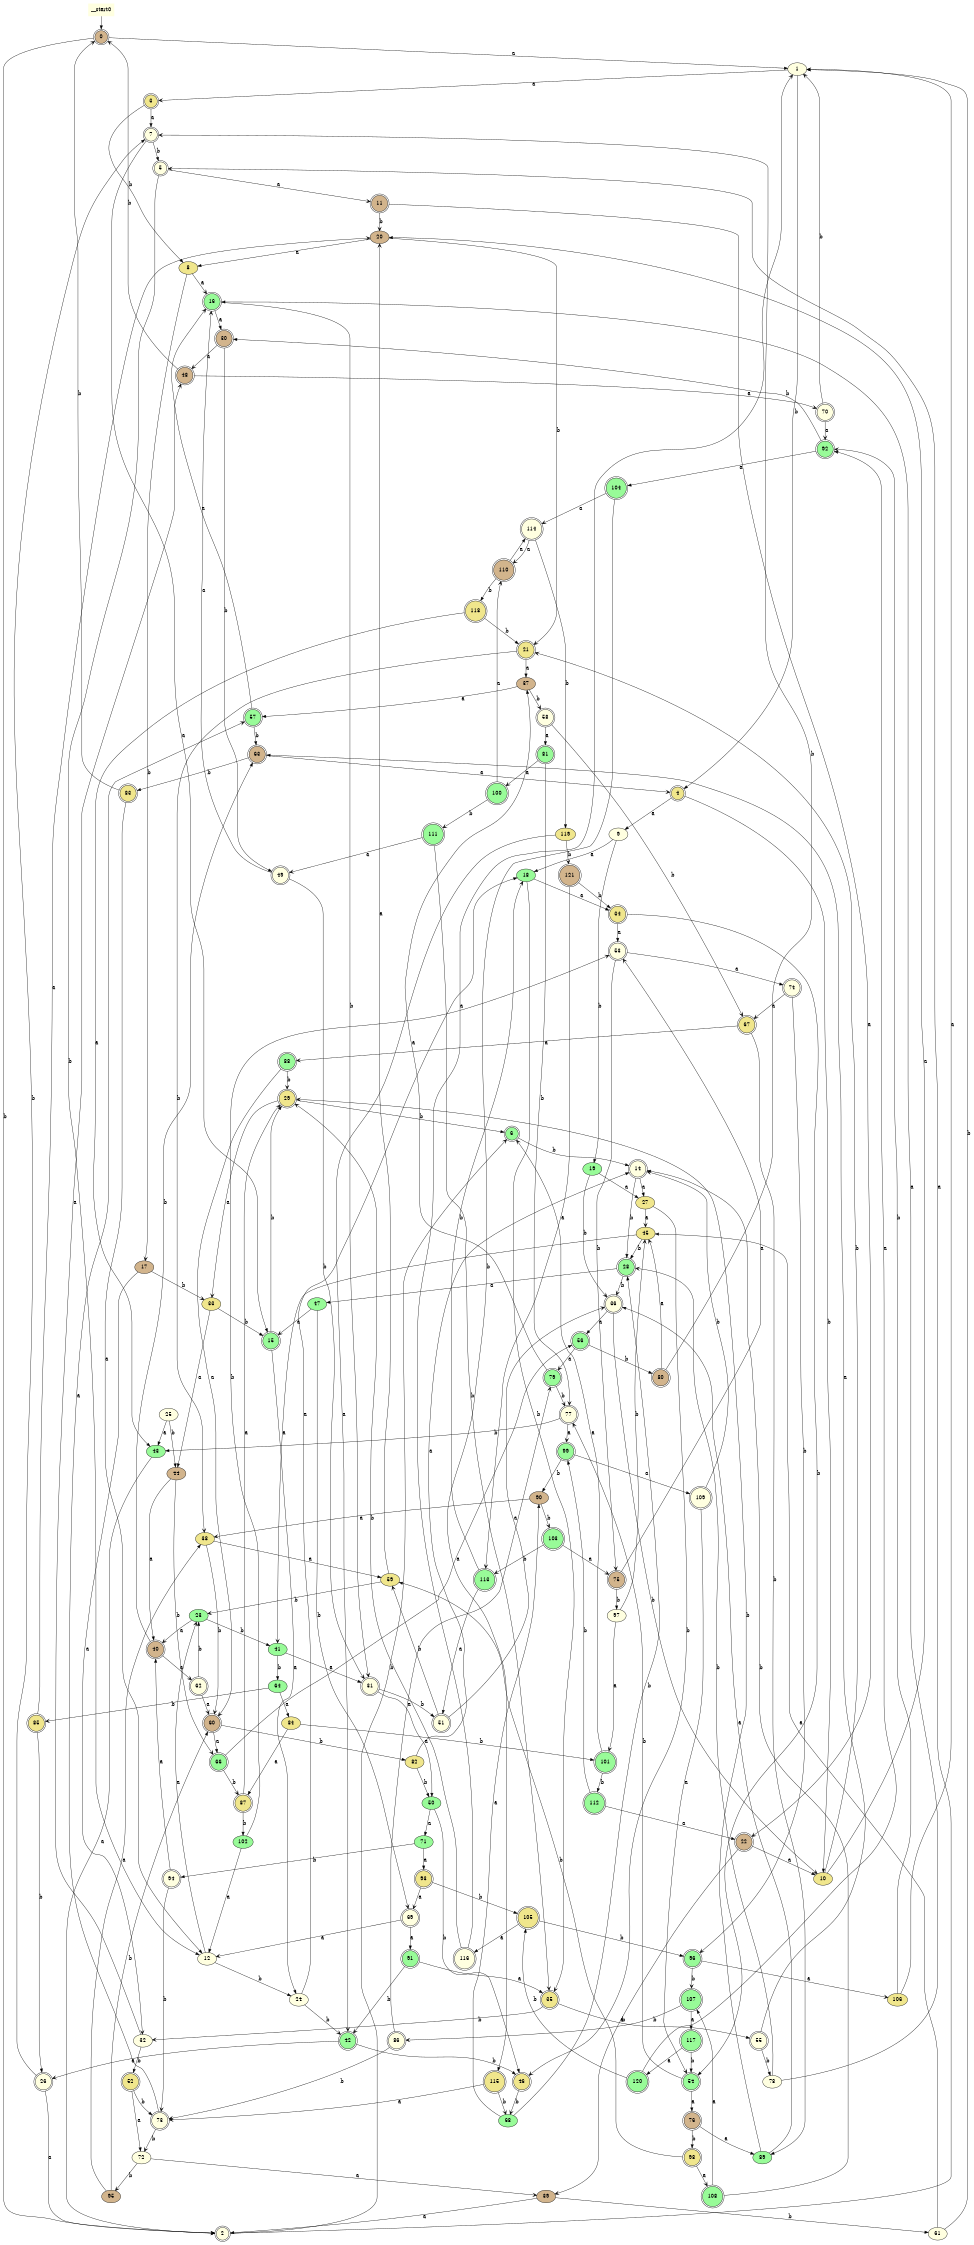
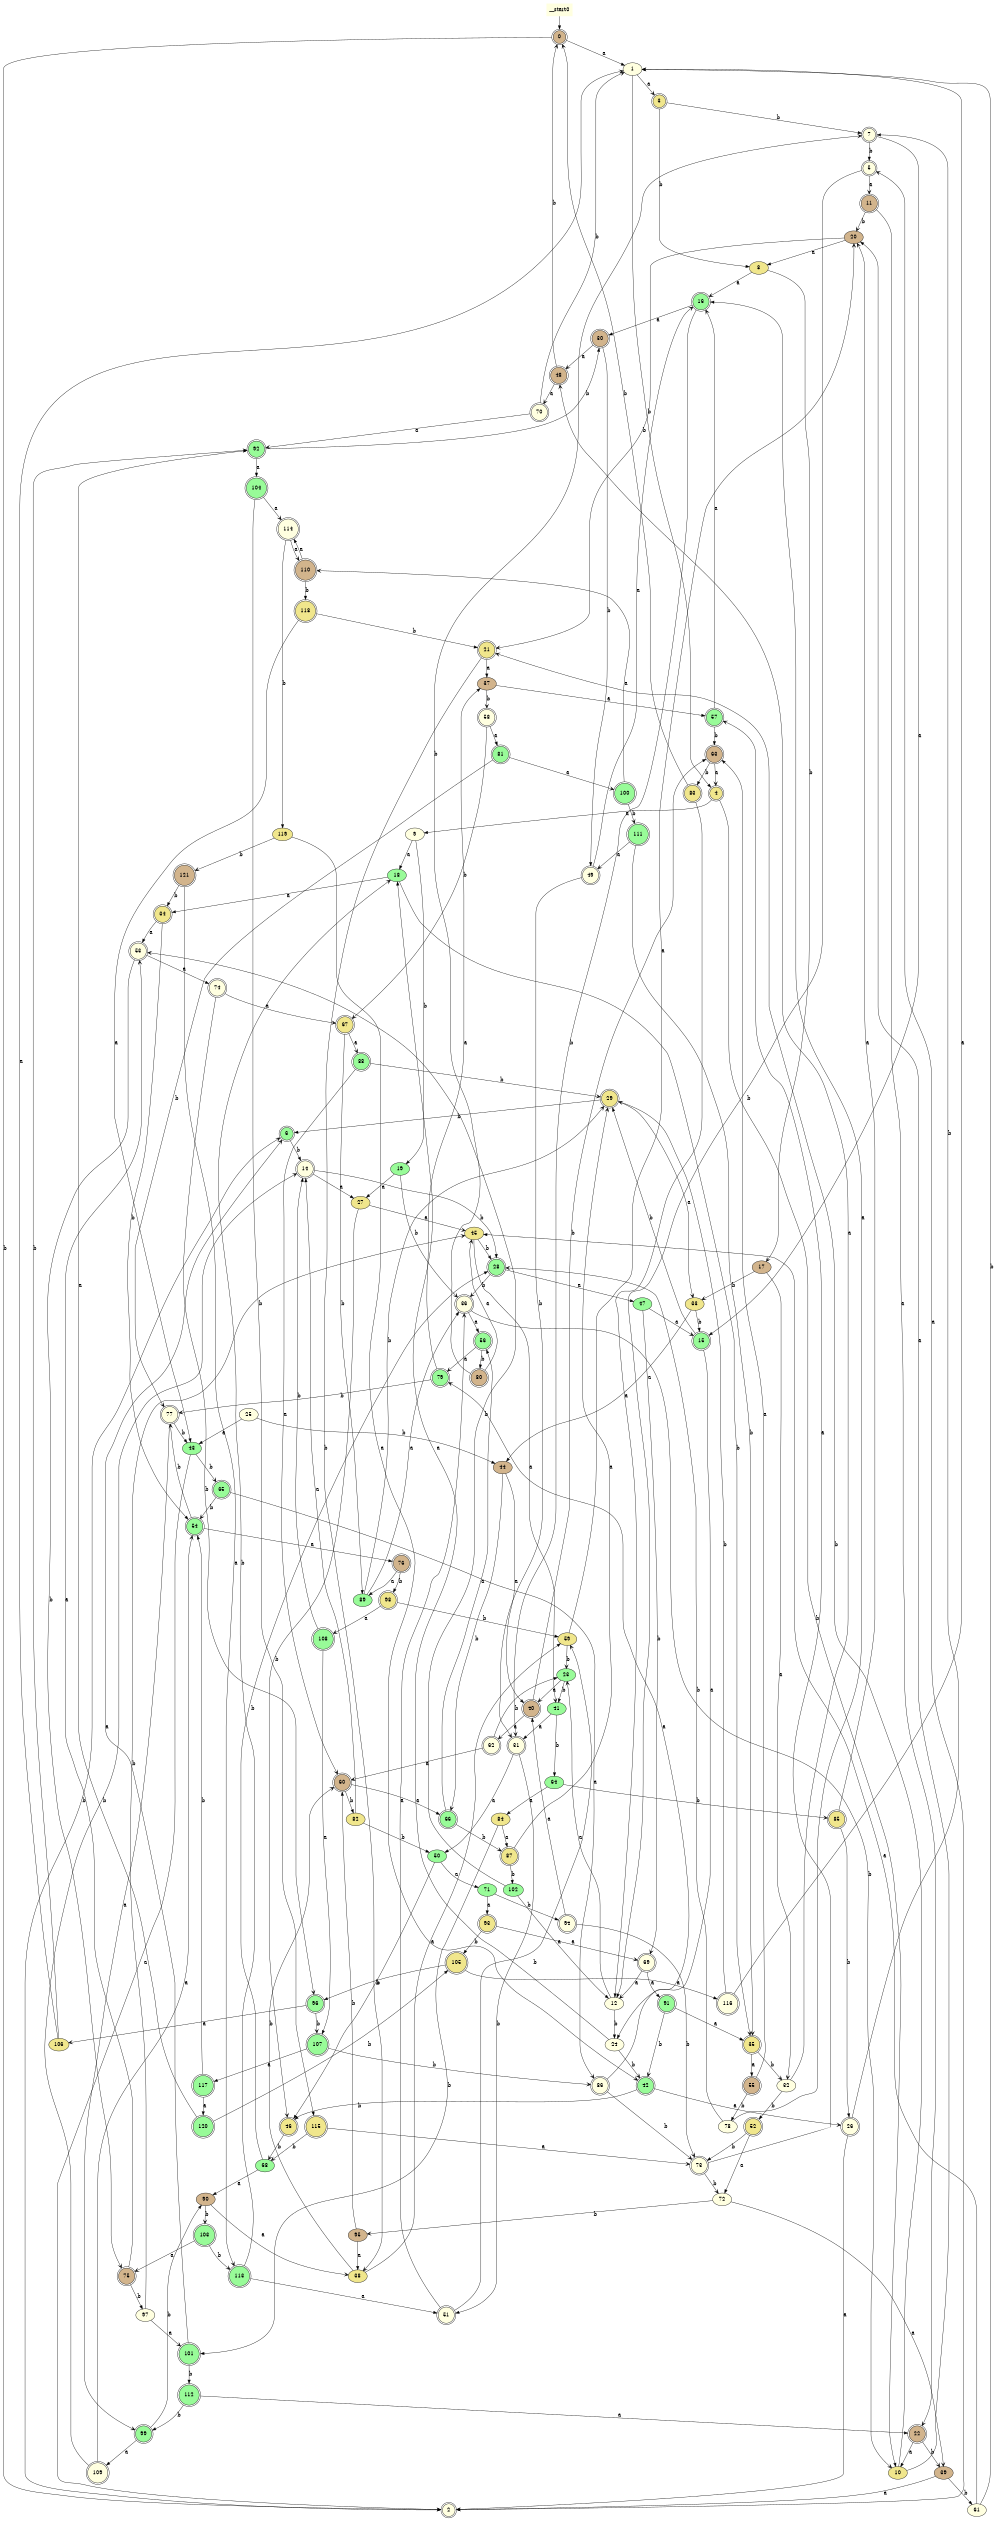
(153, 118) -> (779, 118)
none -> (222, 1490)
(759, 2041) -> (752, 2086)
